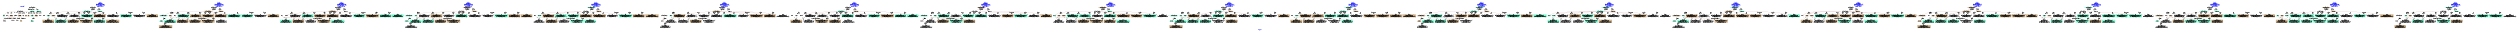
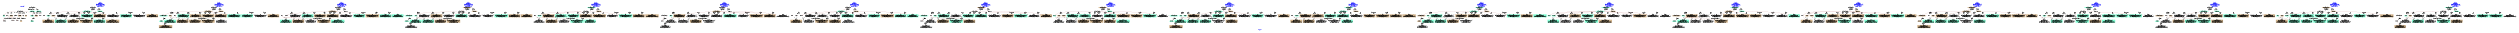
(28, 16) -> none
